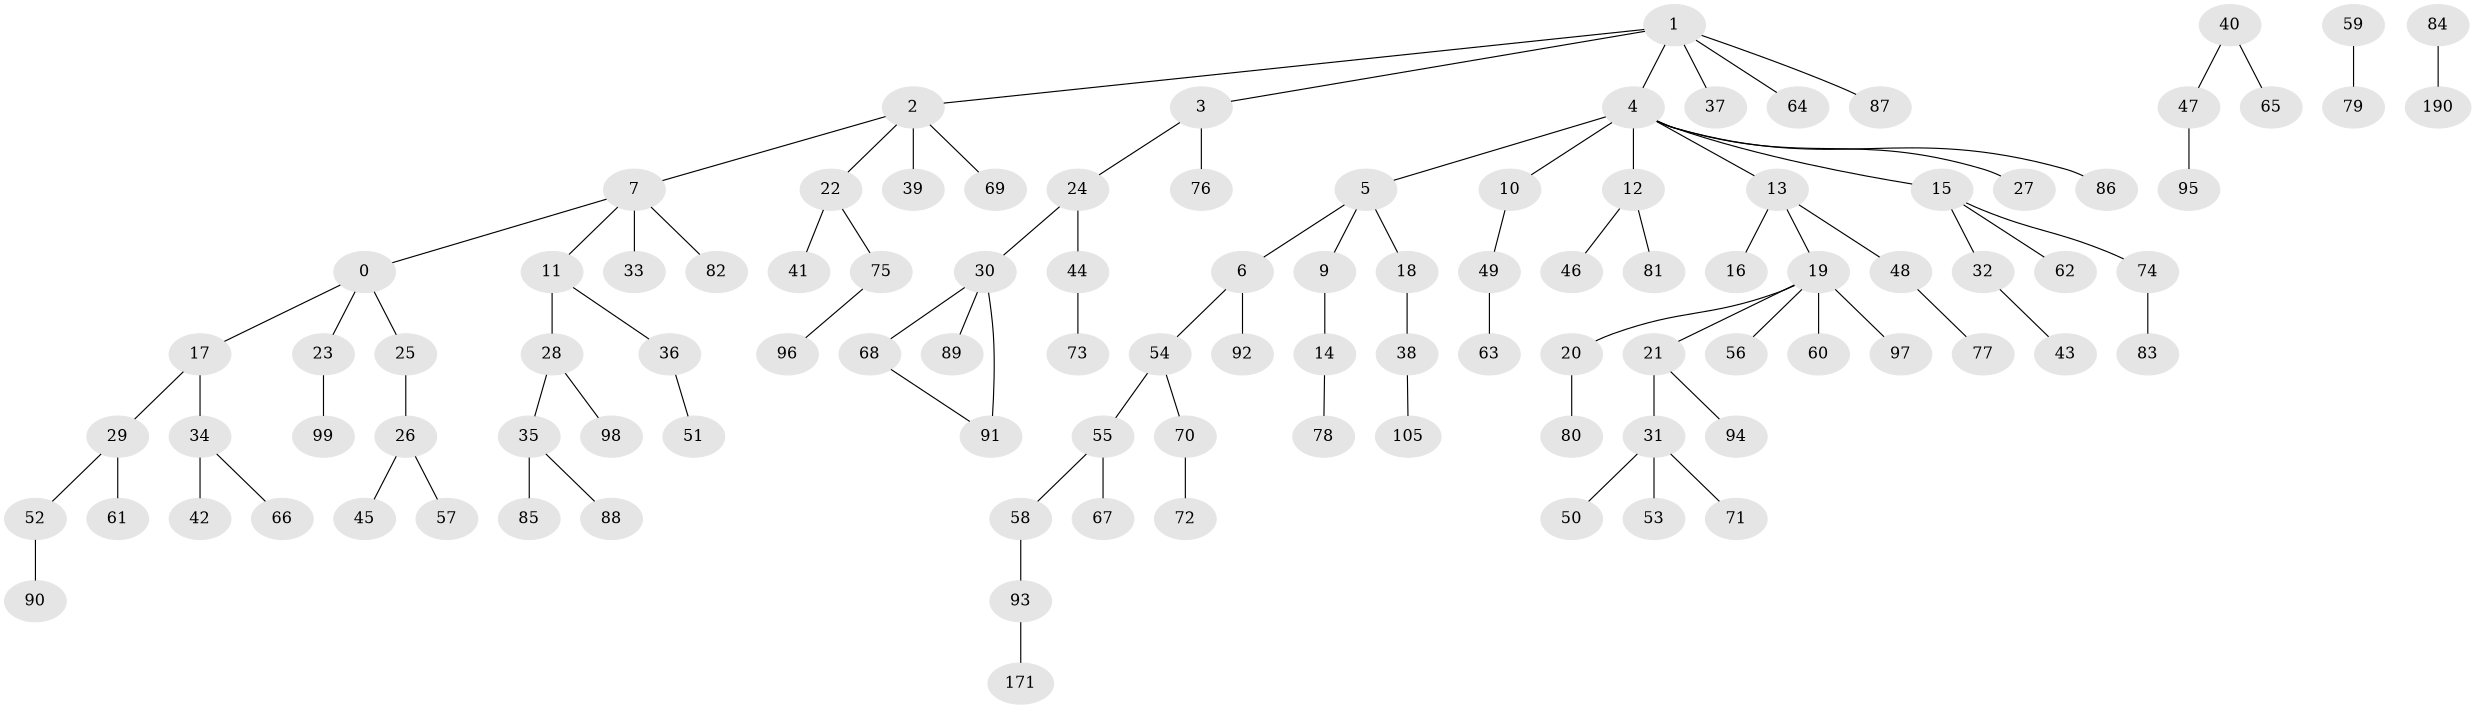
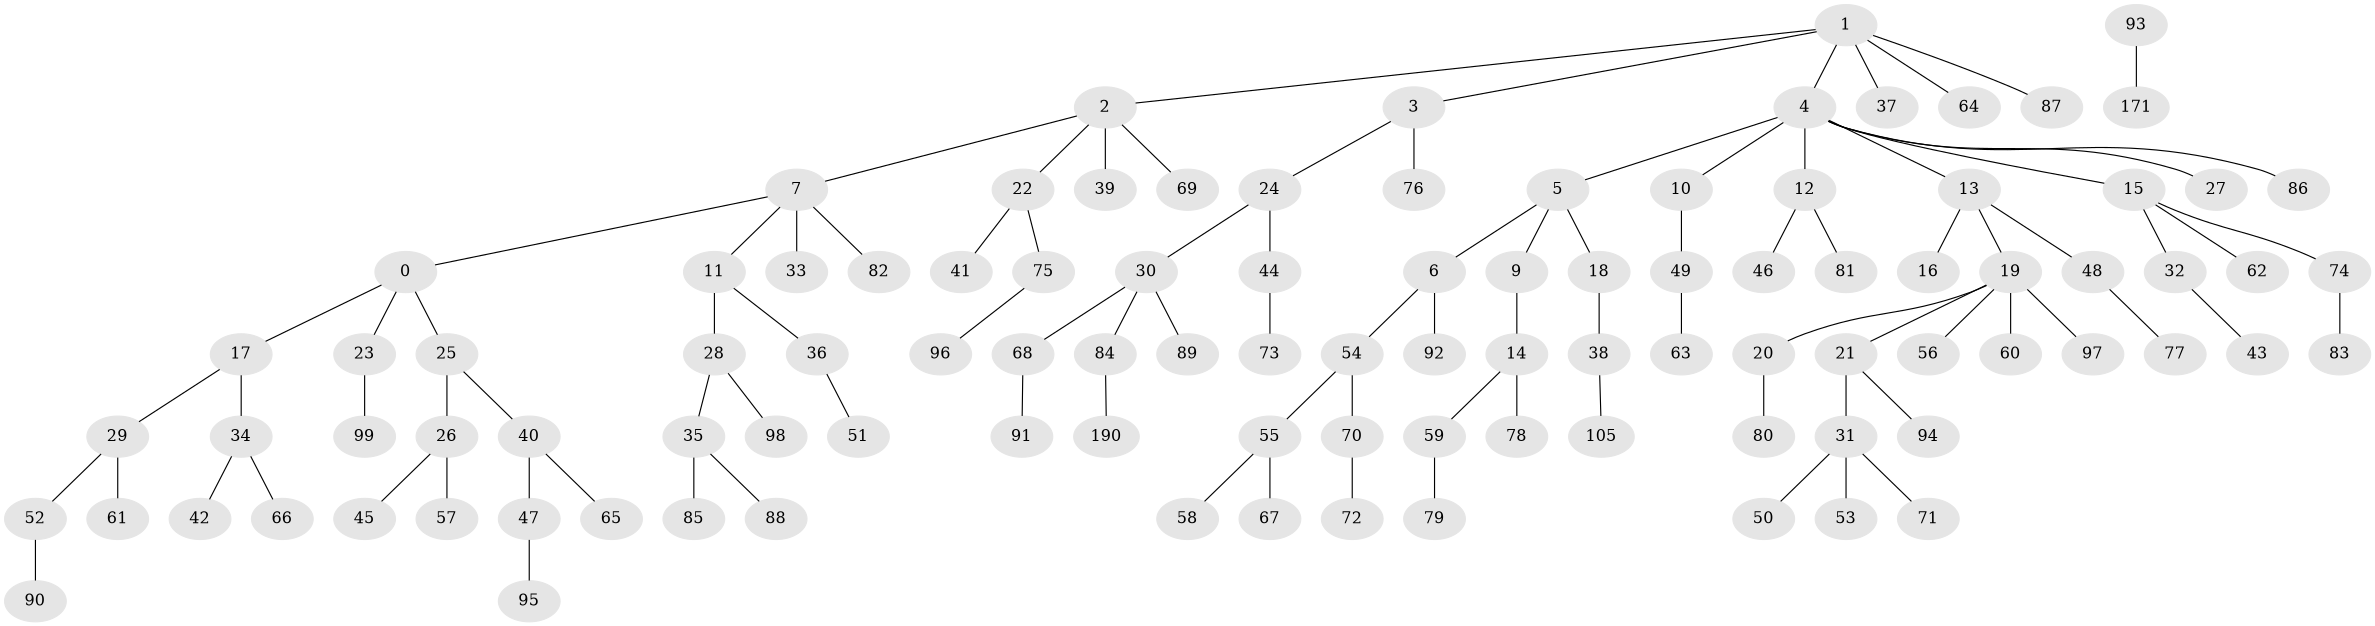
(994, 354) -> (1126, 313)
none -> (488, 395)
none -> (1476, 395)
(1021, 560) -> none
